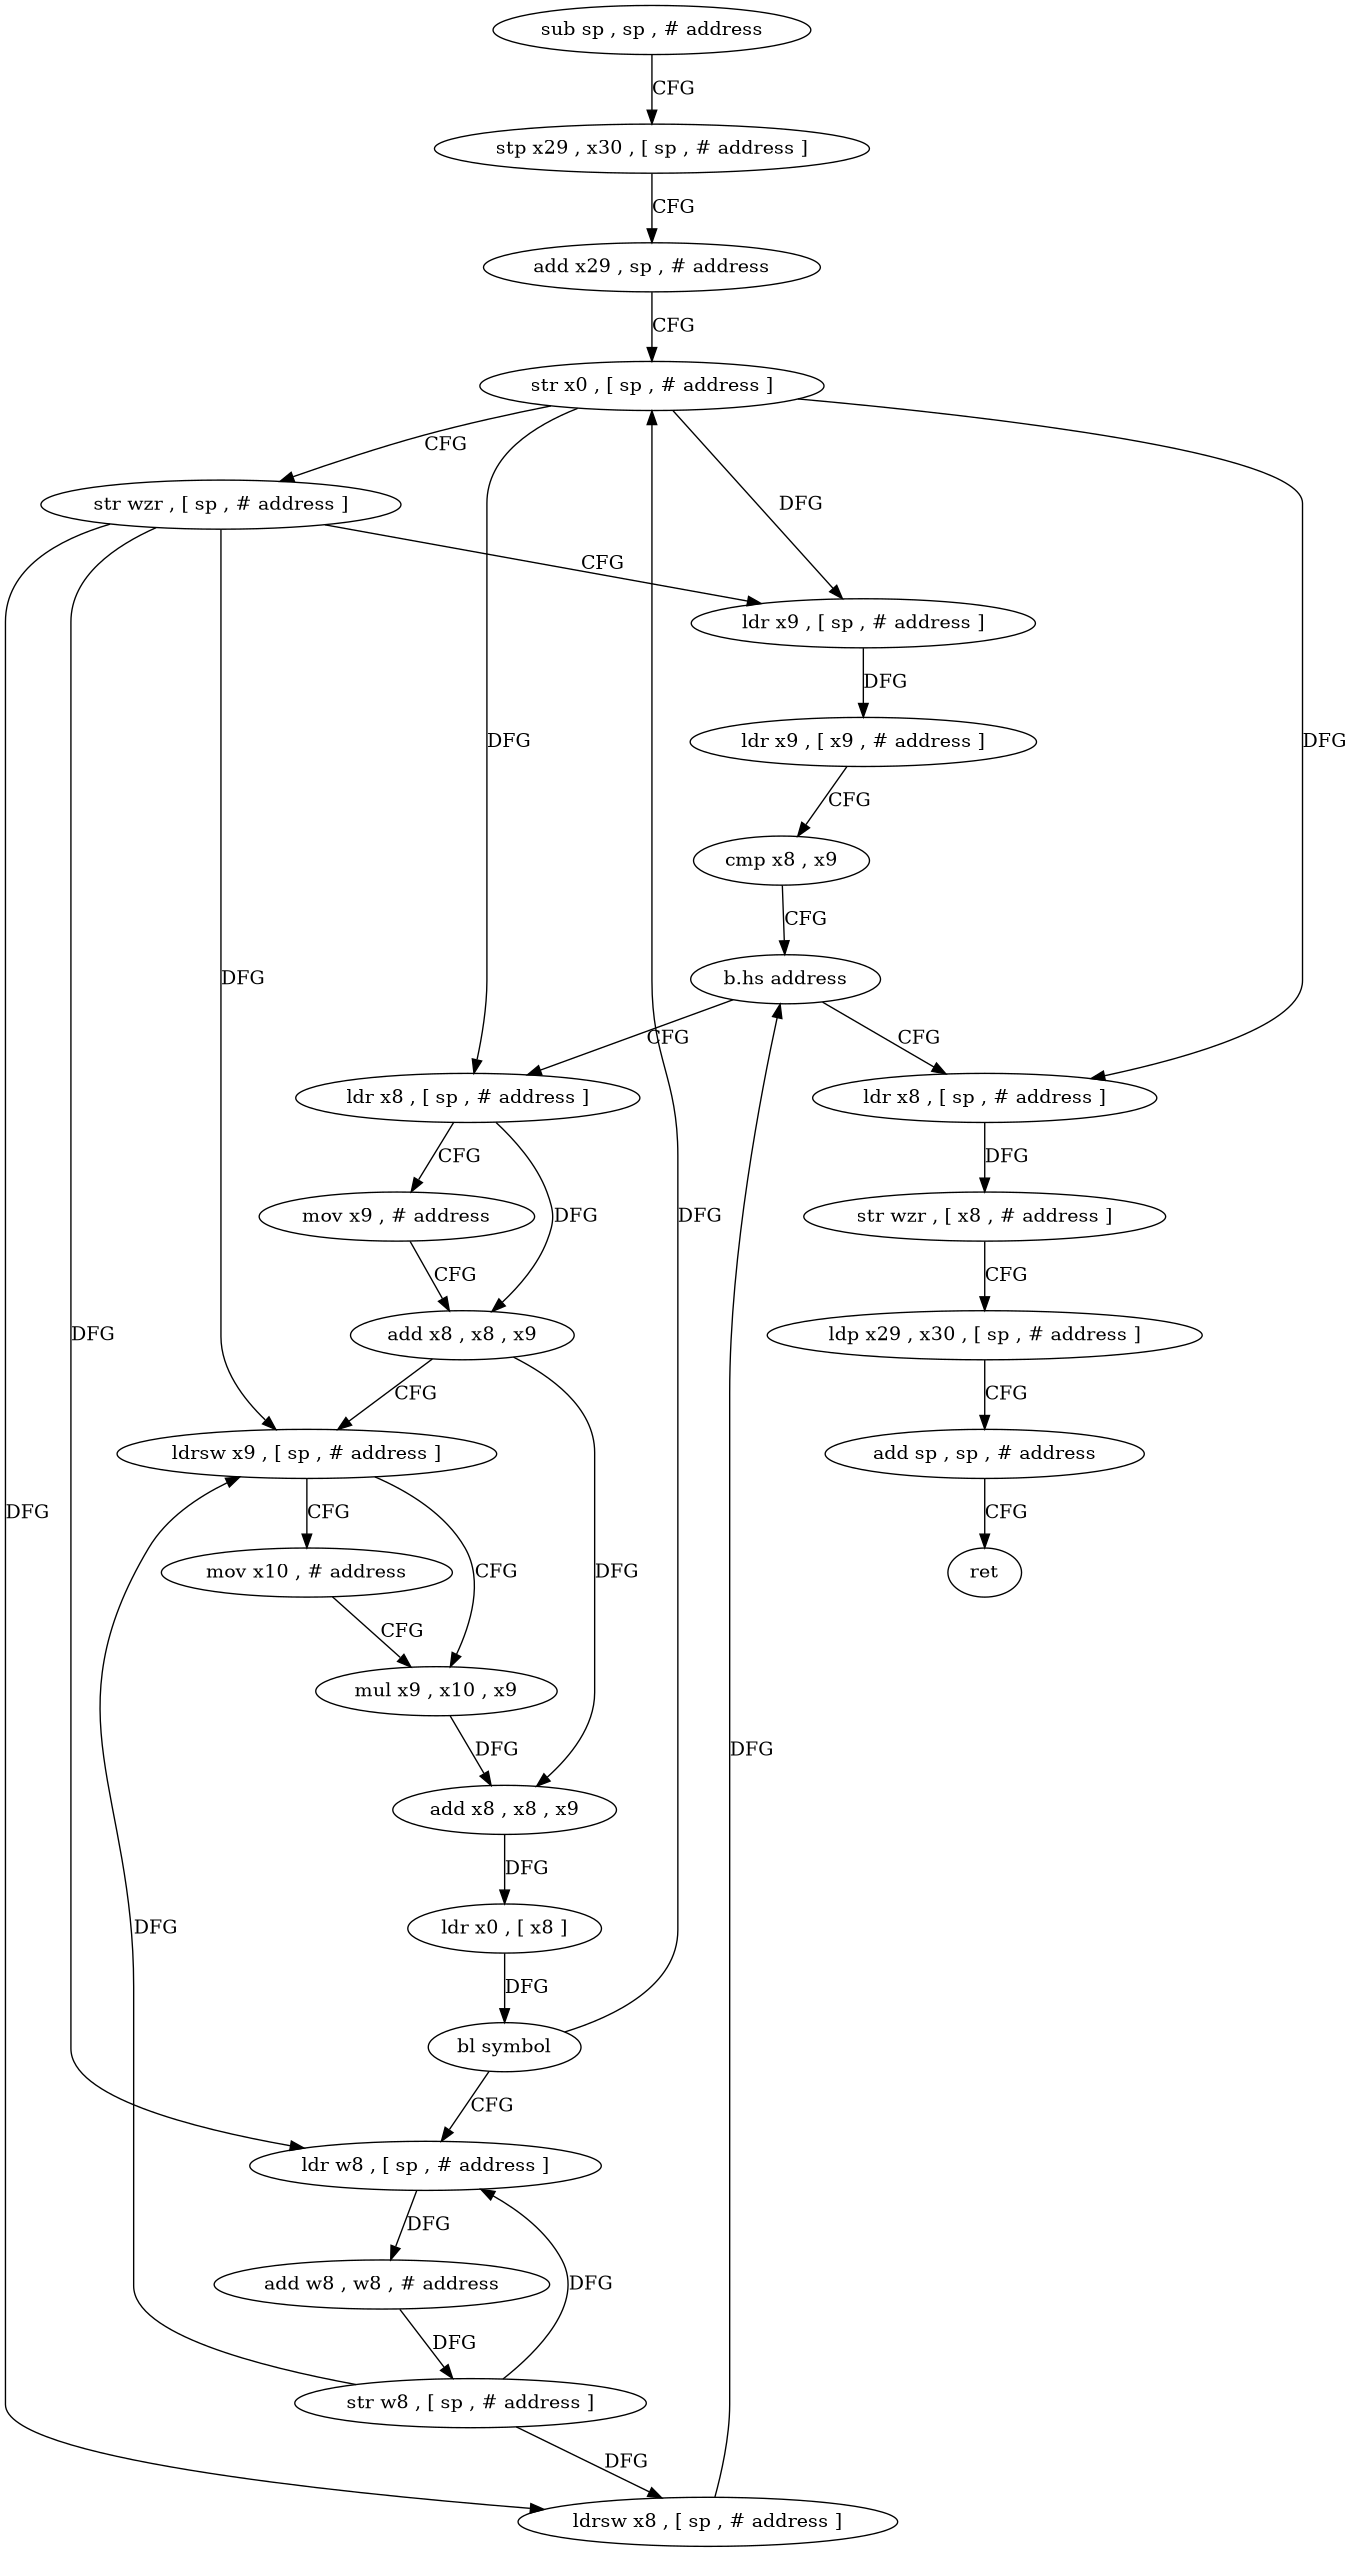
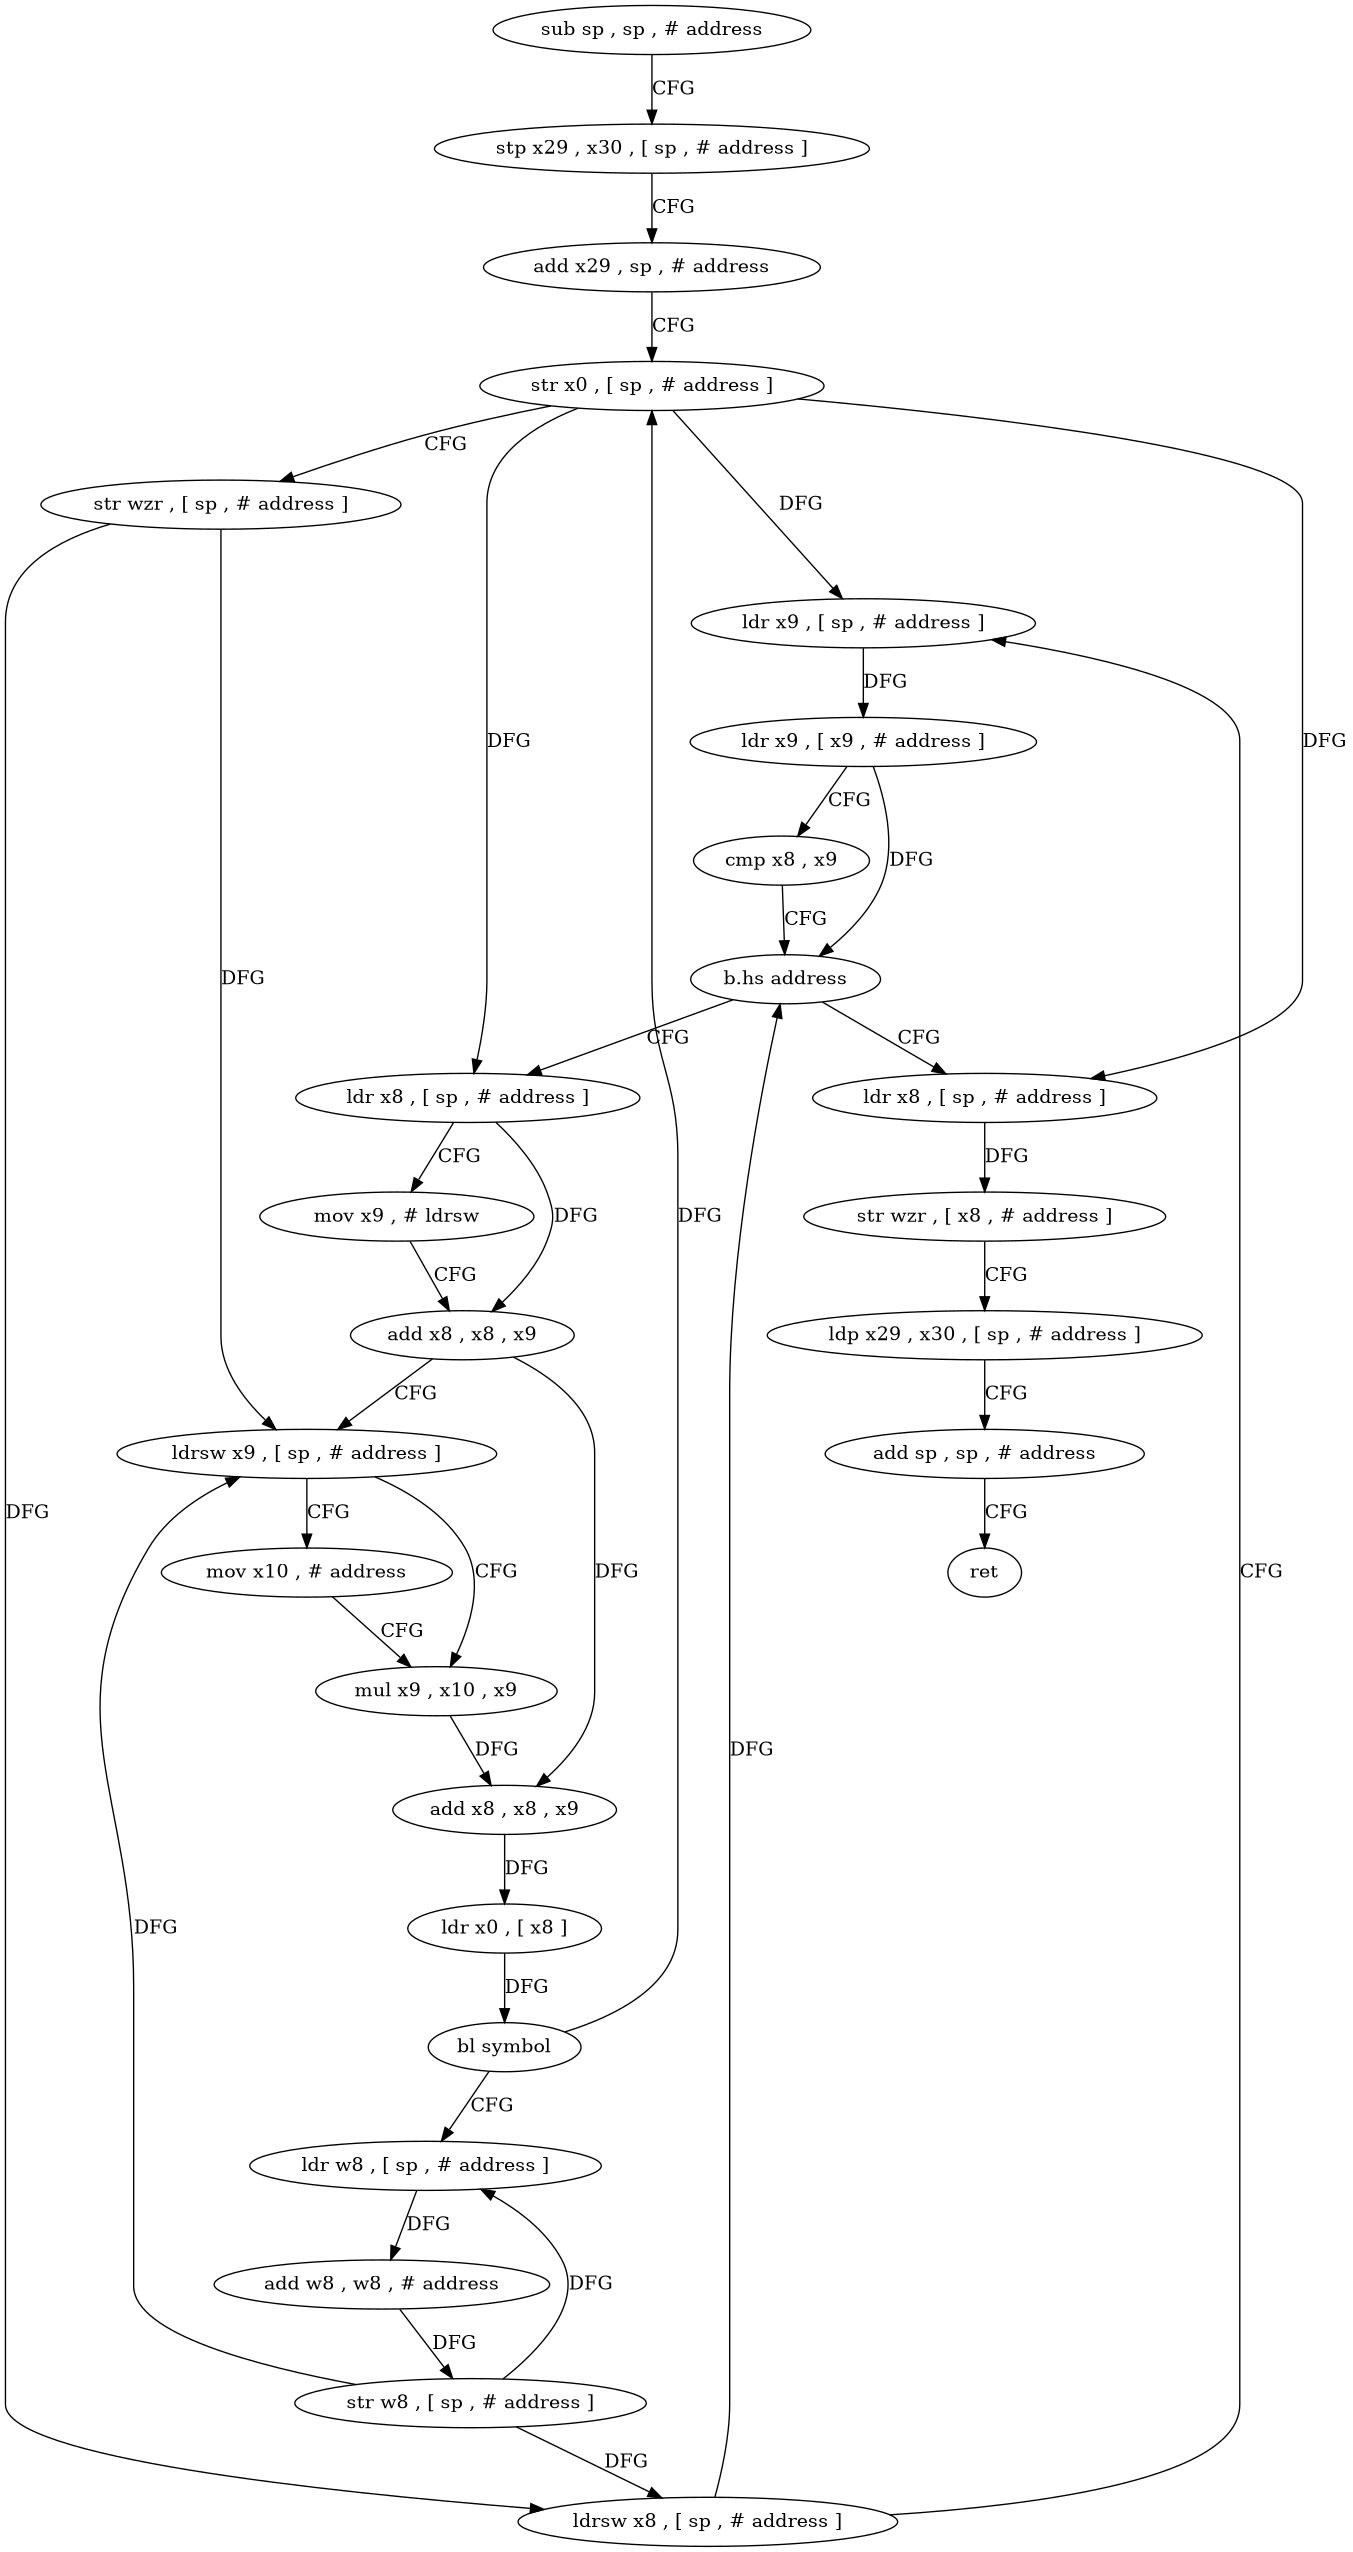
(536, 563) -> (1240, 1632)
none -> (887, 866)
(397, 1217) -> (397, 1217)
(71, 1393) -> none
